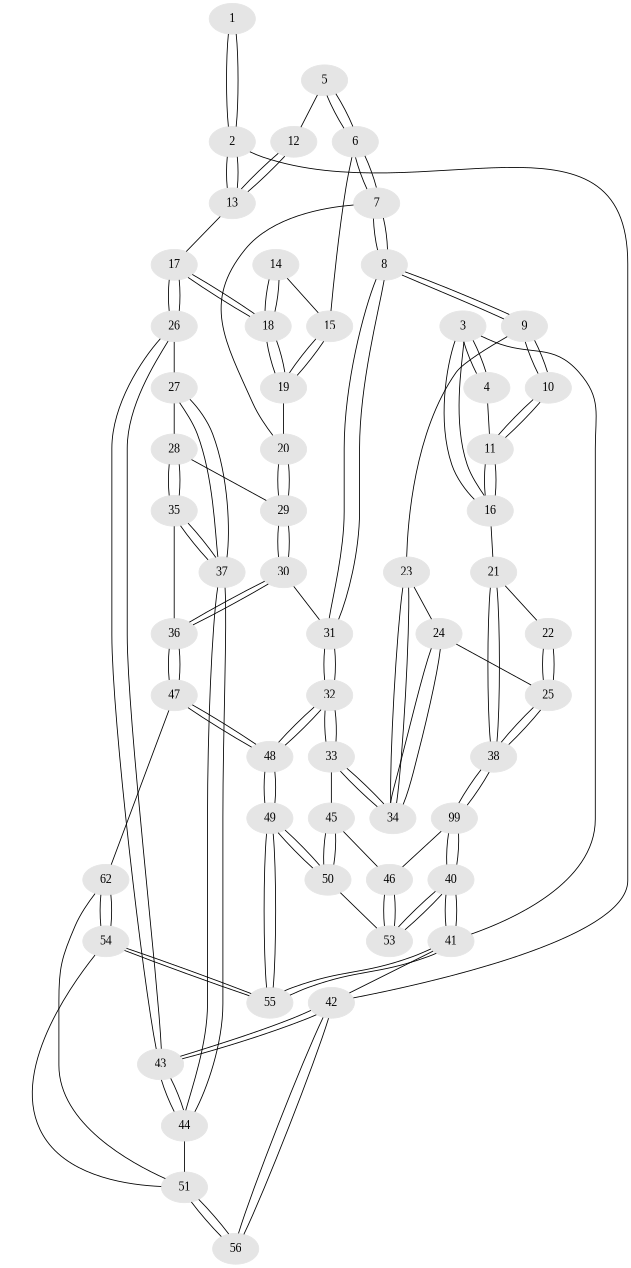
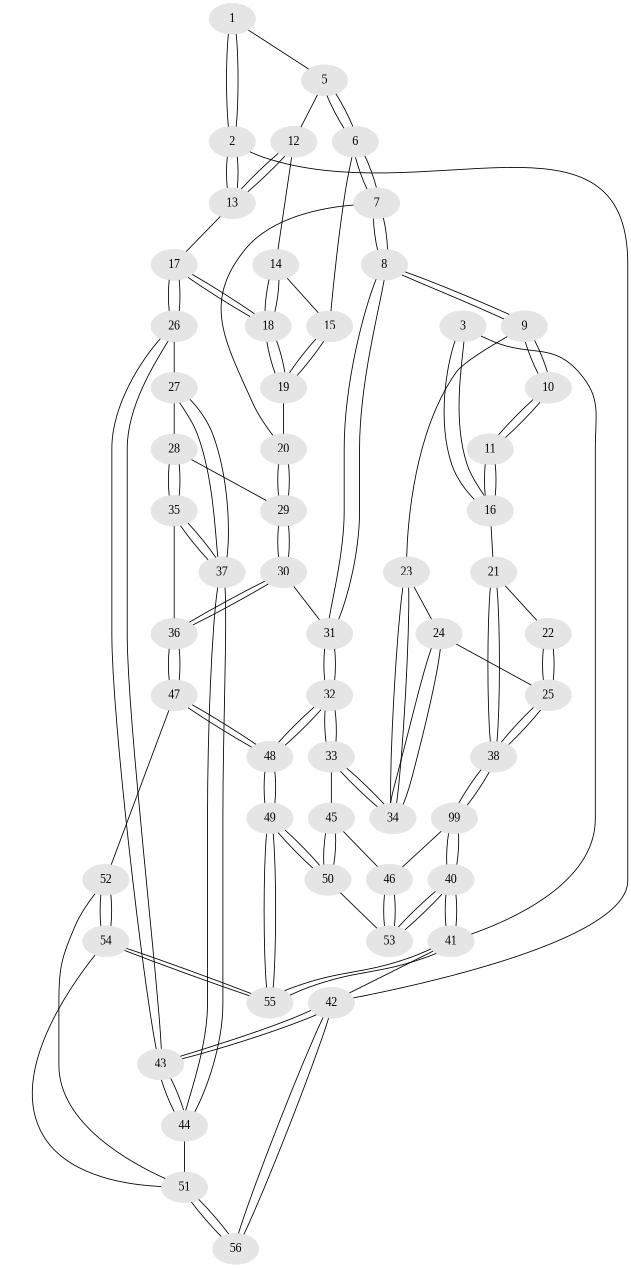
none -> (278, 50)
none -> (285, 203)
(487, 388) -> none
(106, 880) -> (106, 880)
